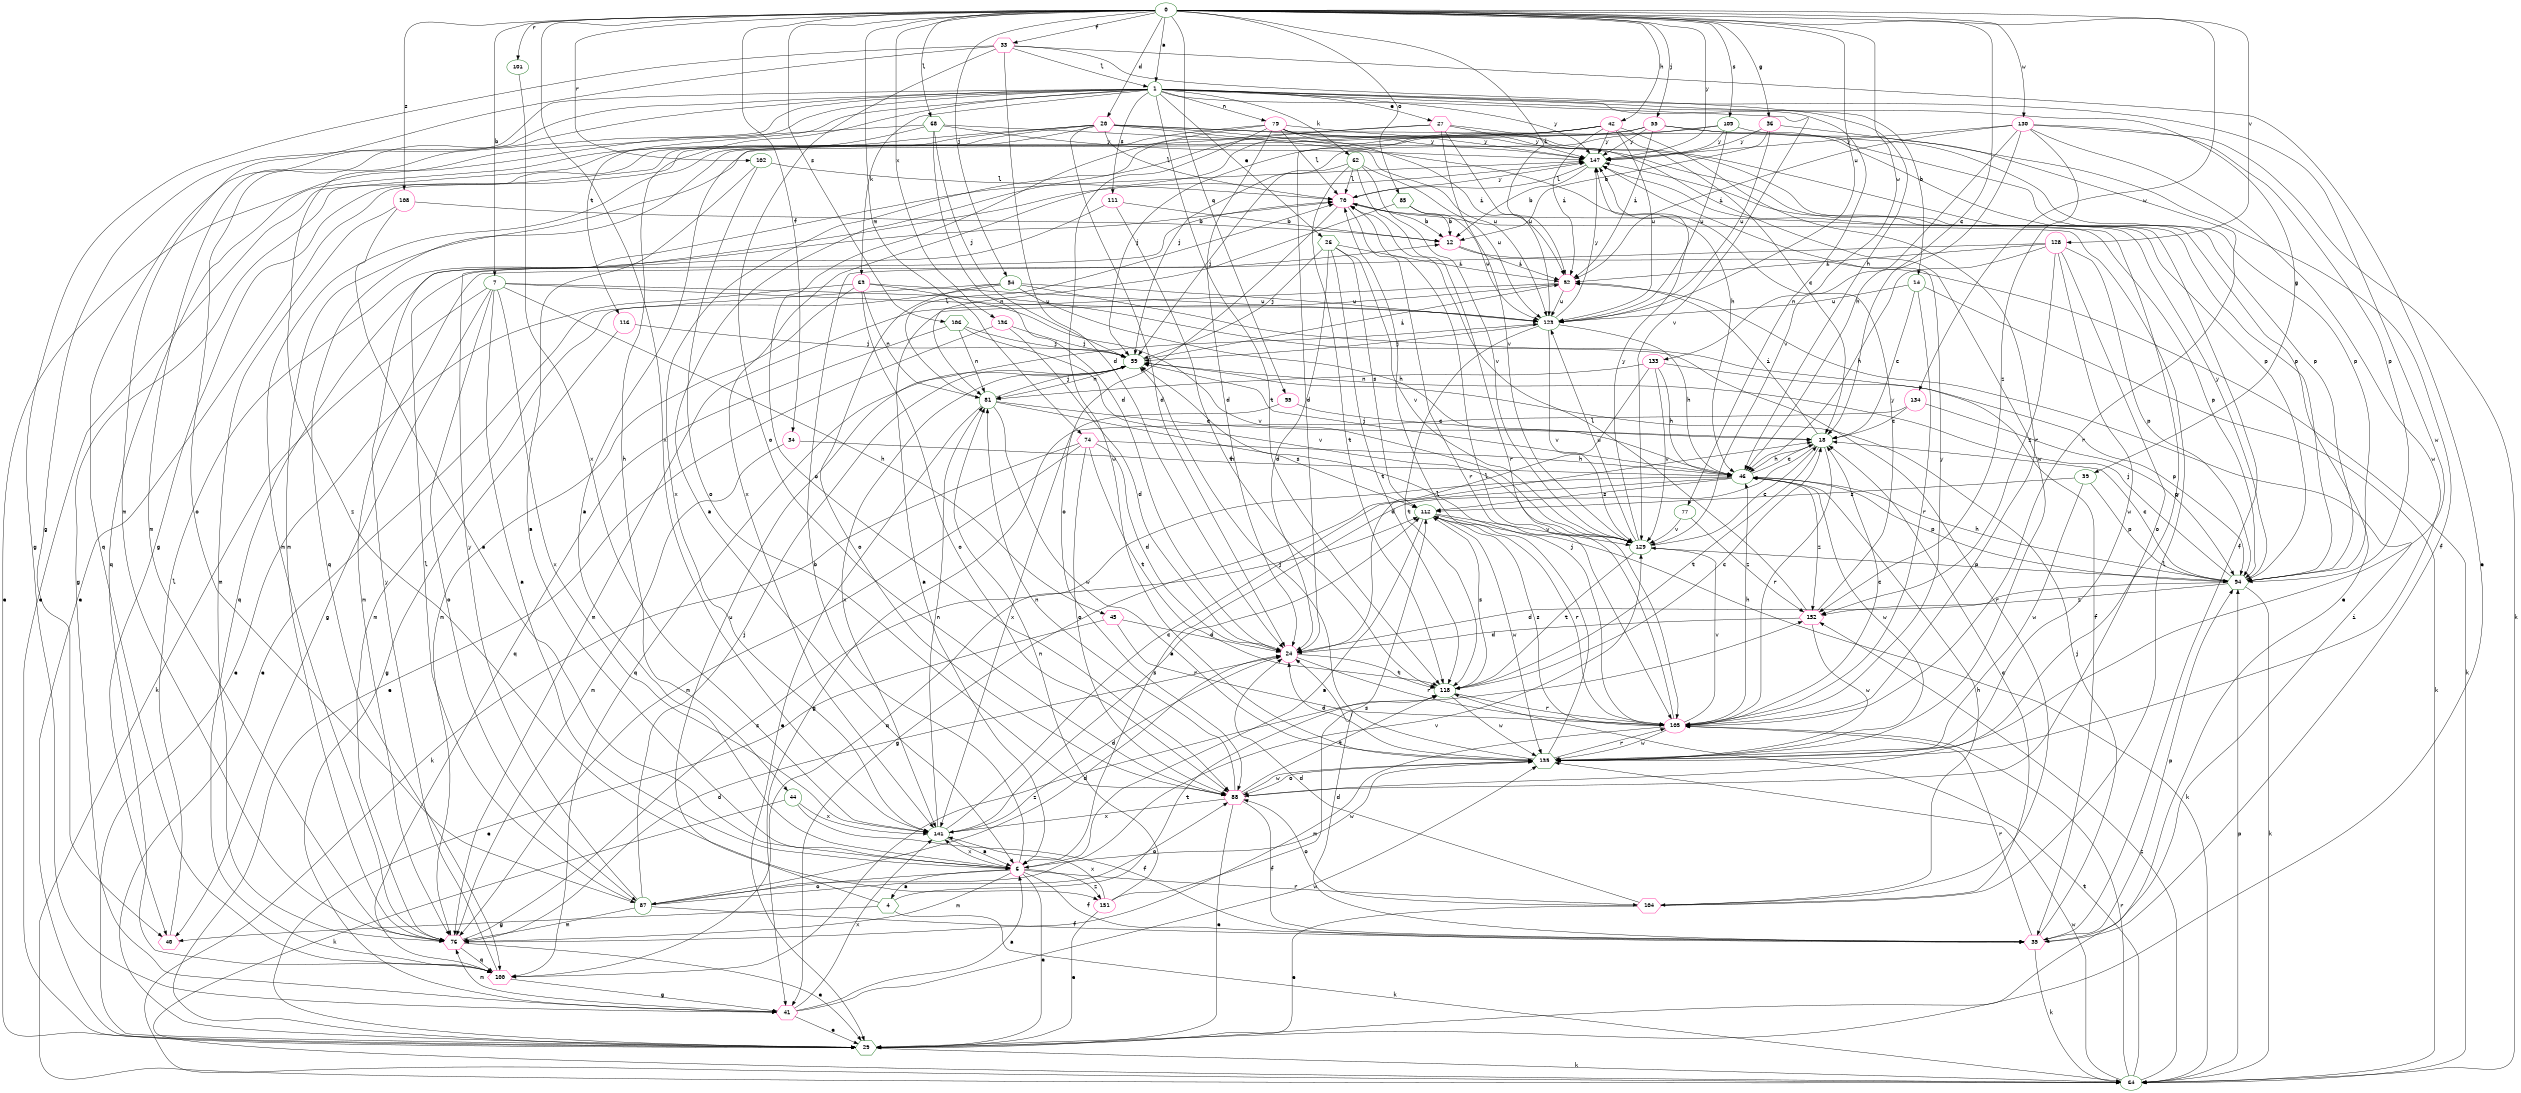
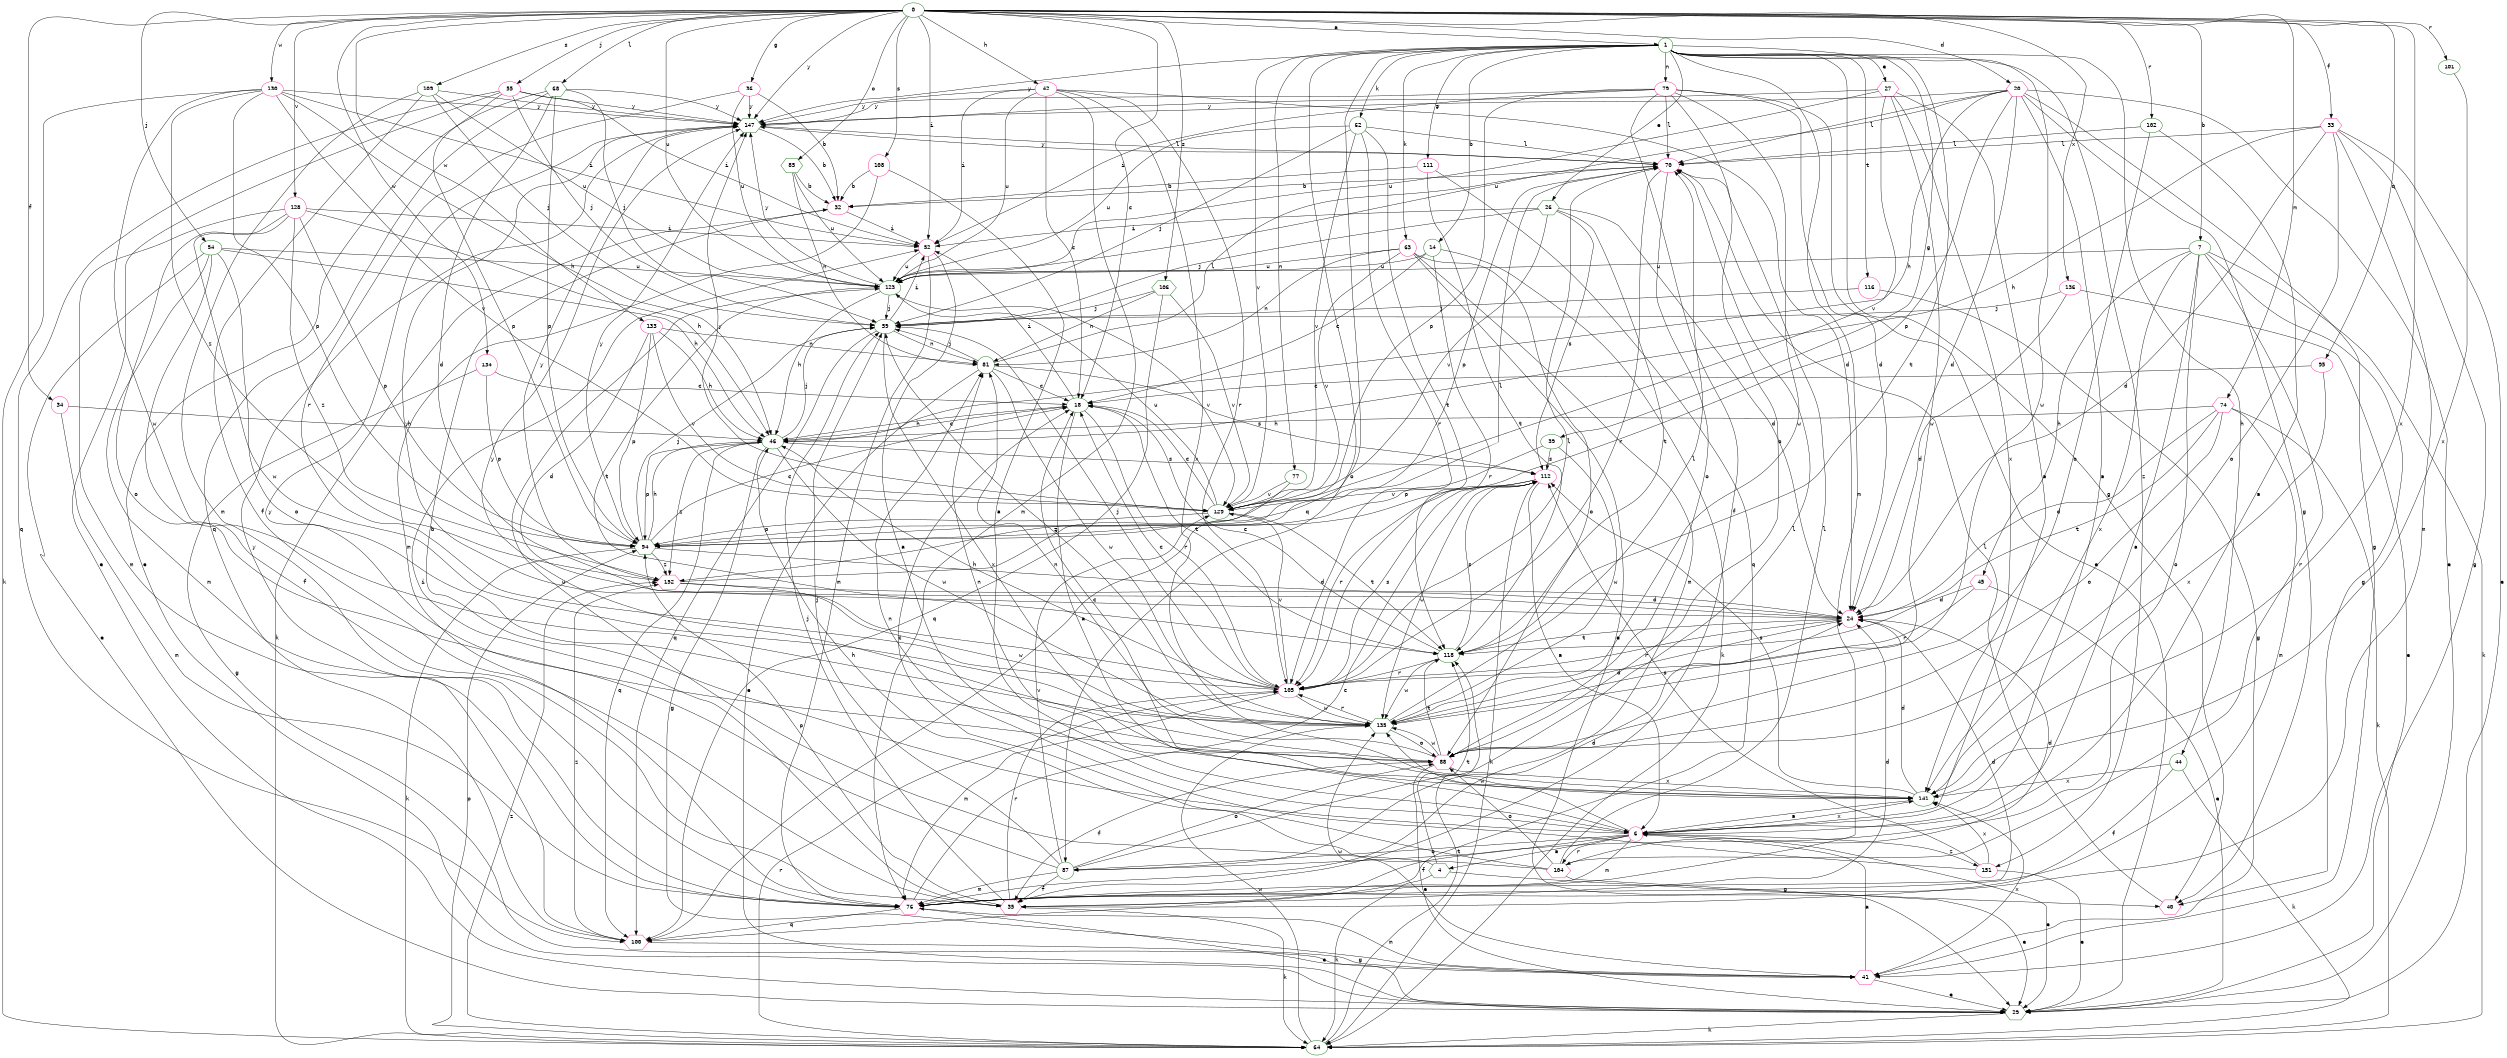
(1078, 68) -> (2002, 145)
(1450, 243) -> (838, 208)
(1425, 512) -> (1546, 477)
(758, 726) -> (1345, 691)
